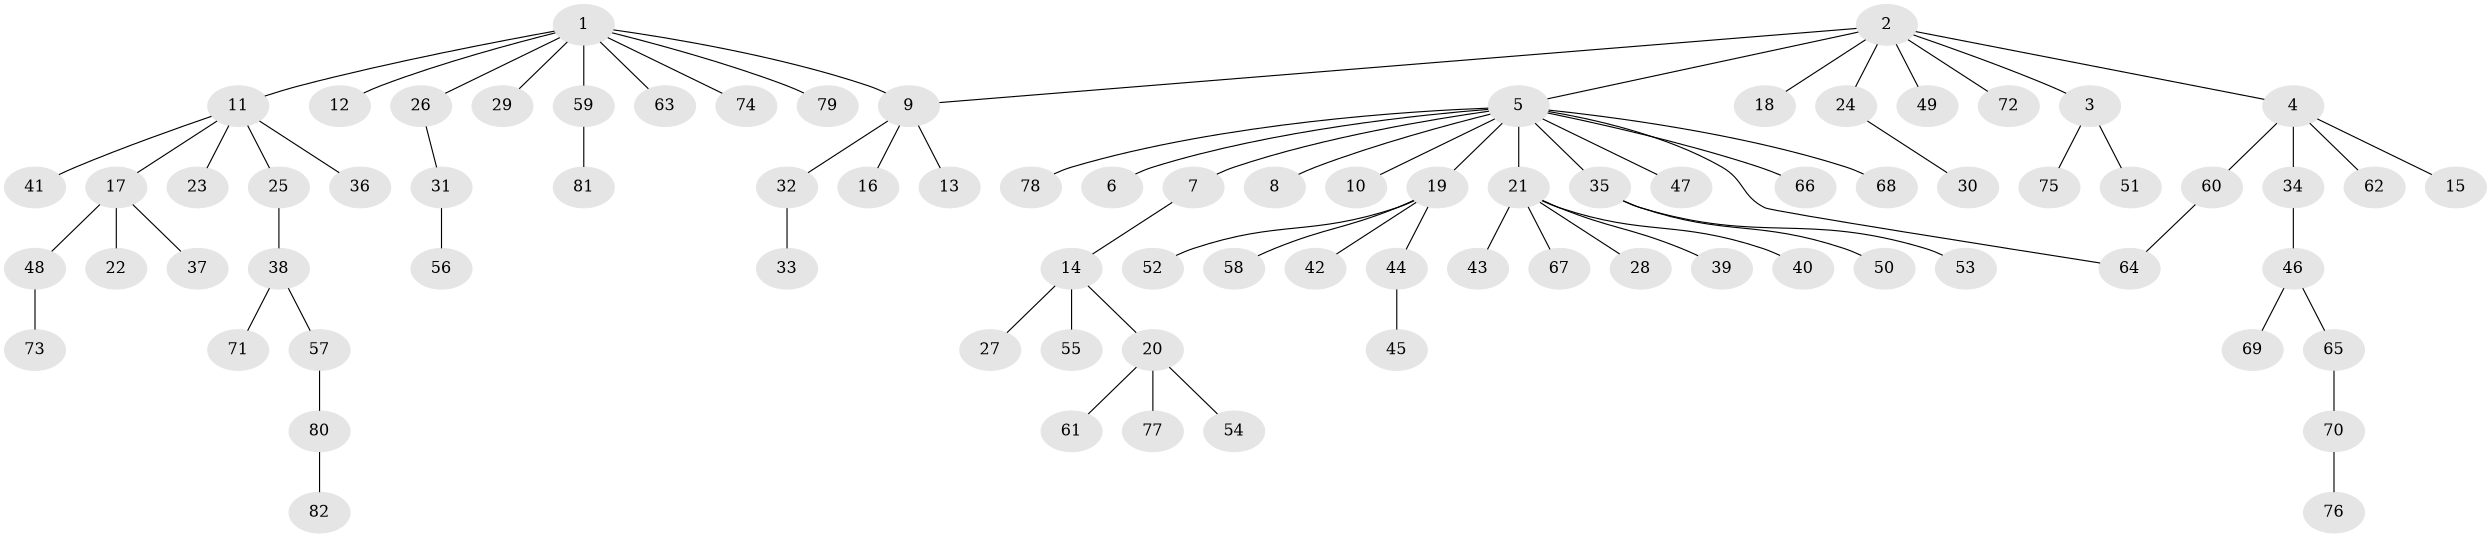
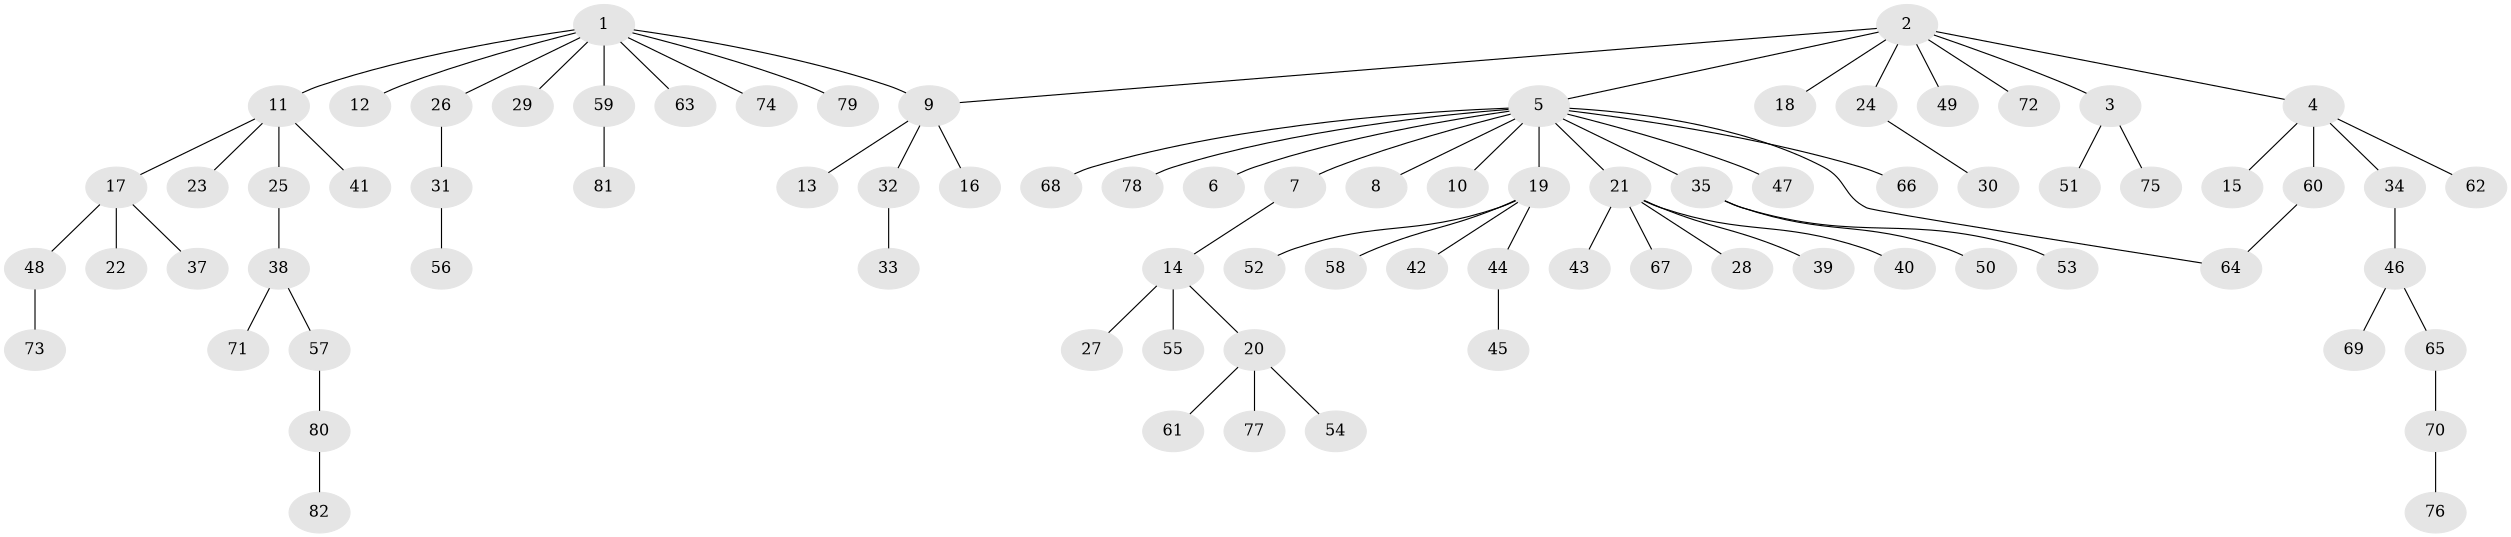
(360, 187) -> none
